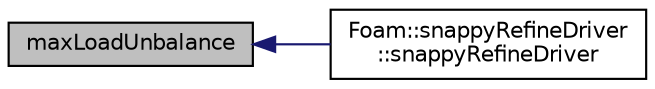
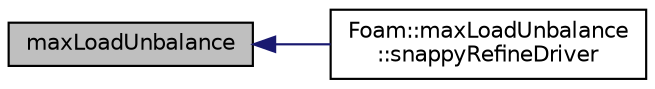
(488, 44) -> (488, 44)
